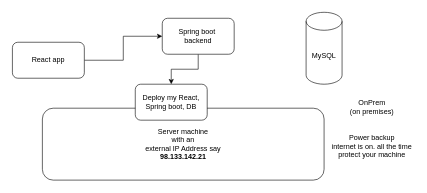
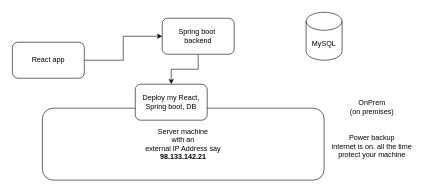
(324, 48) -> (324, 36)
